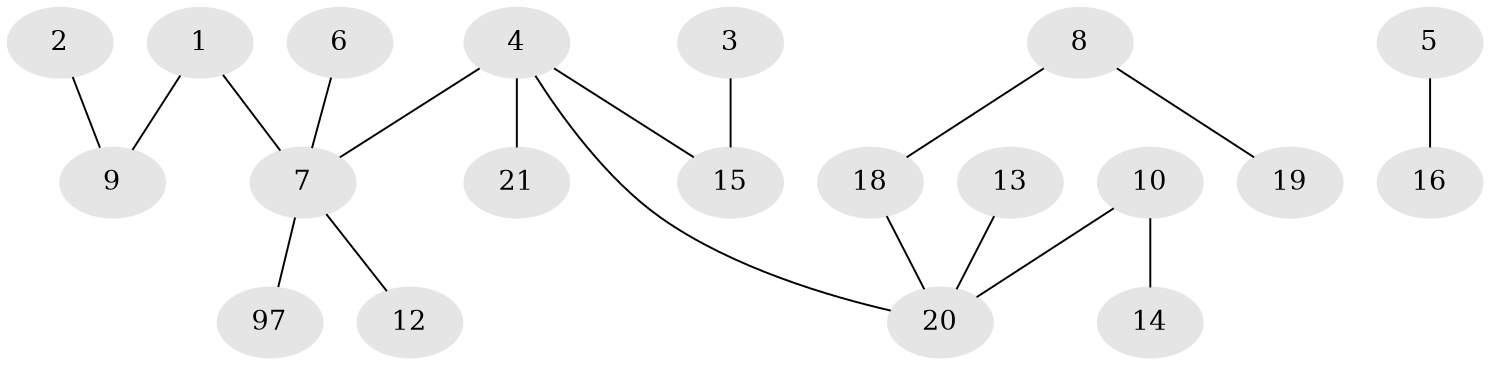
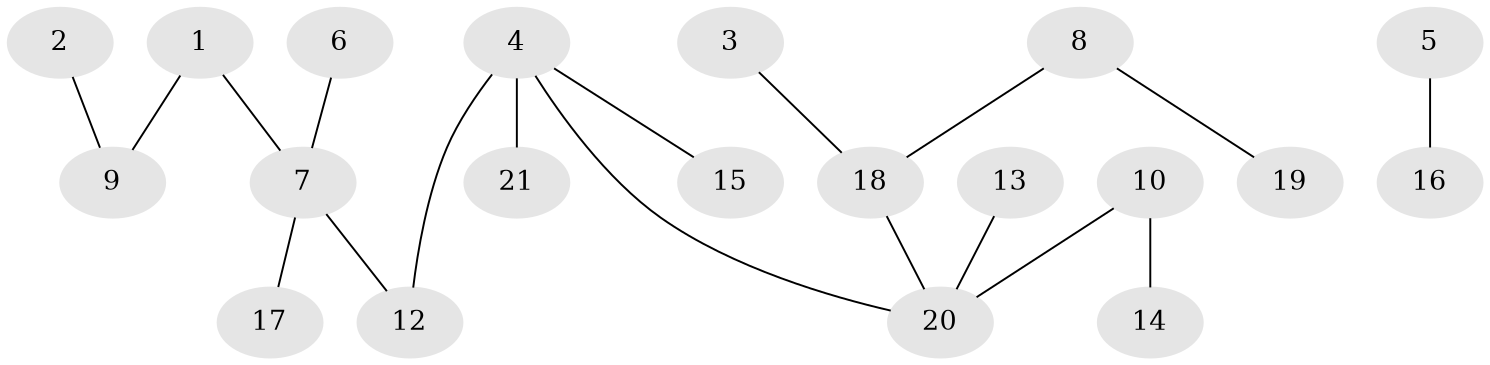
(410, 113) -> (437, 175)
(731, 113) -> (800, 112)
(270, 323) -> (270, 323)
